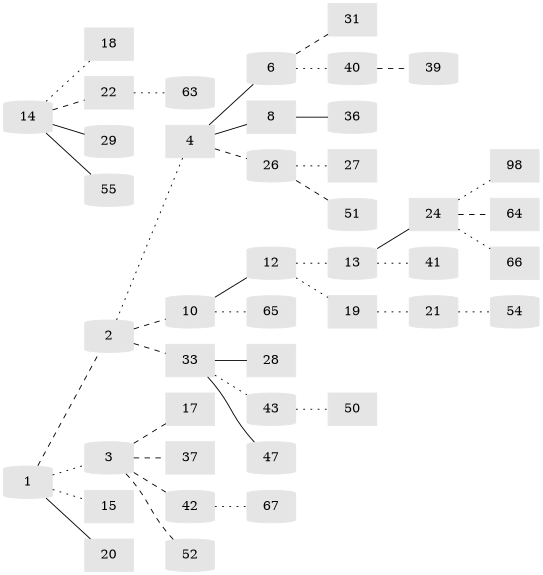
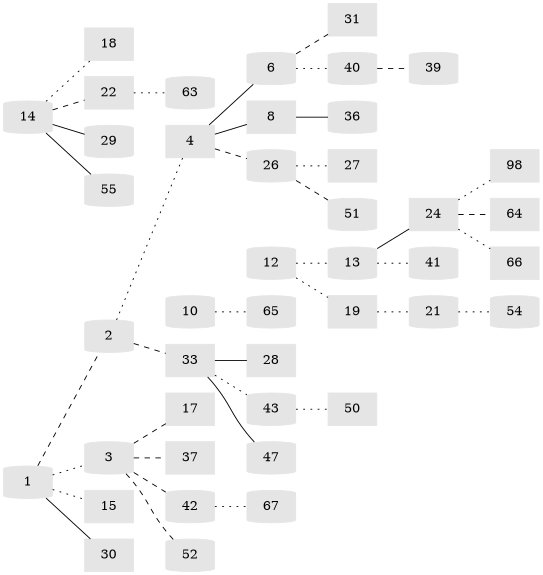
(231, 287) -> none
(150, 324) -> none
(109, 555) -> (109, 555)
